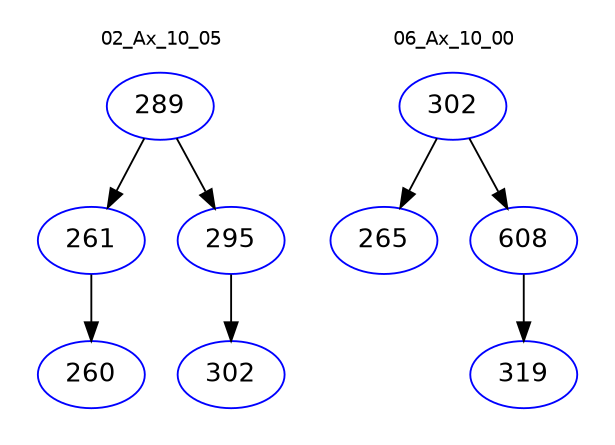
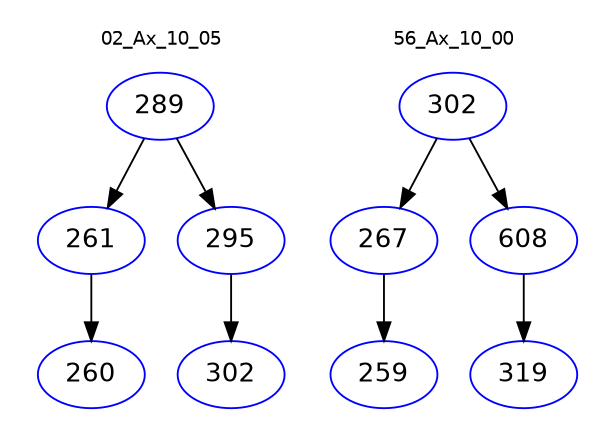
(454, 40) -> (454, 40)
(384, 240) -> (384, 240)
none -> (384, 375)
